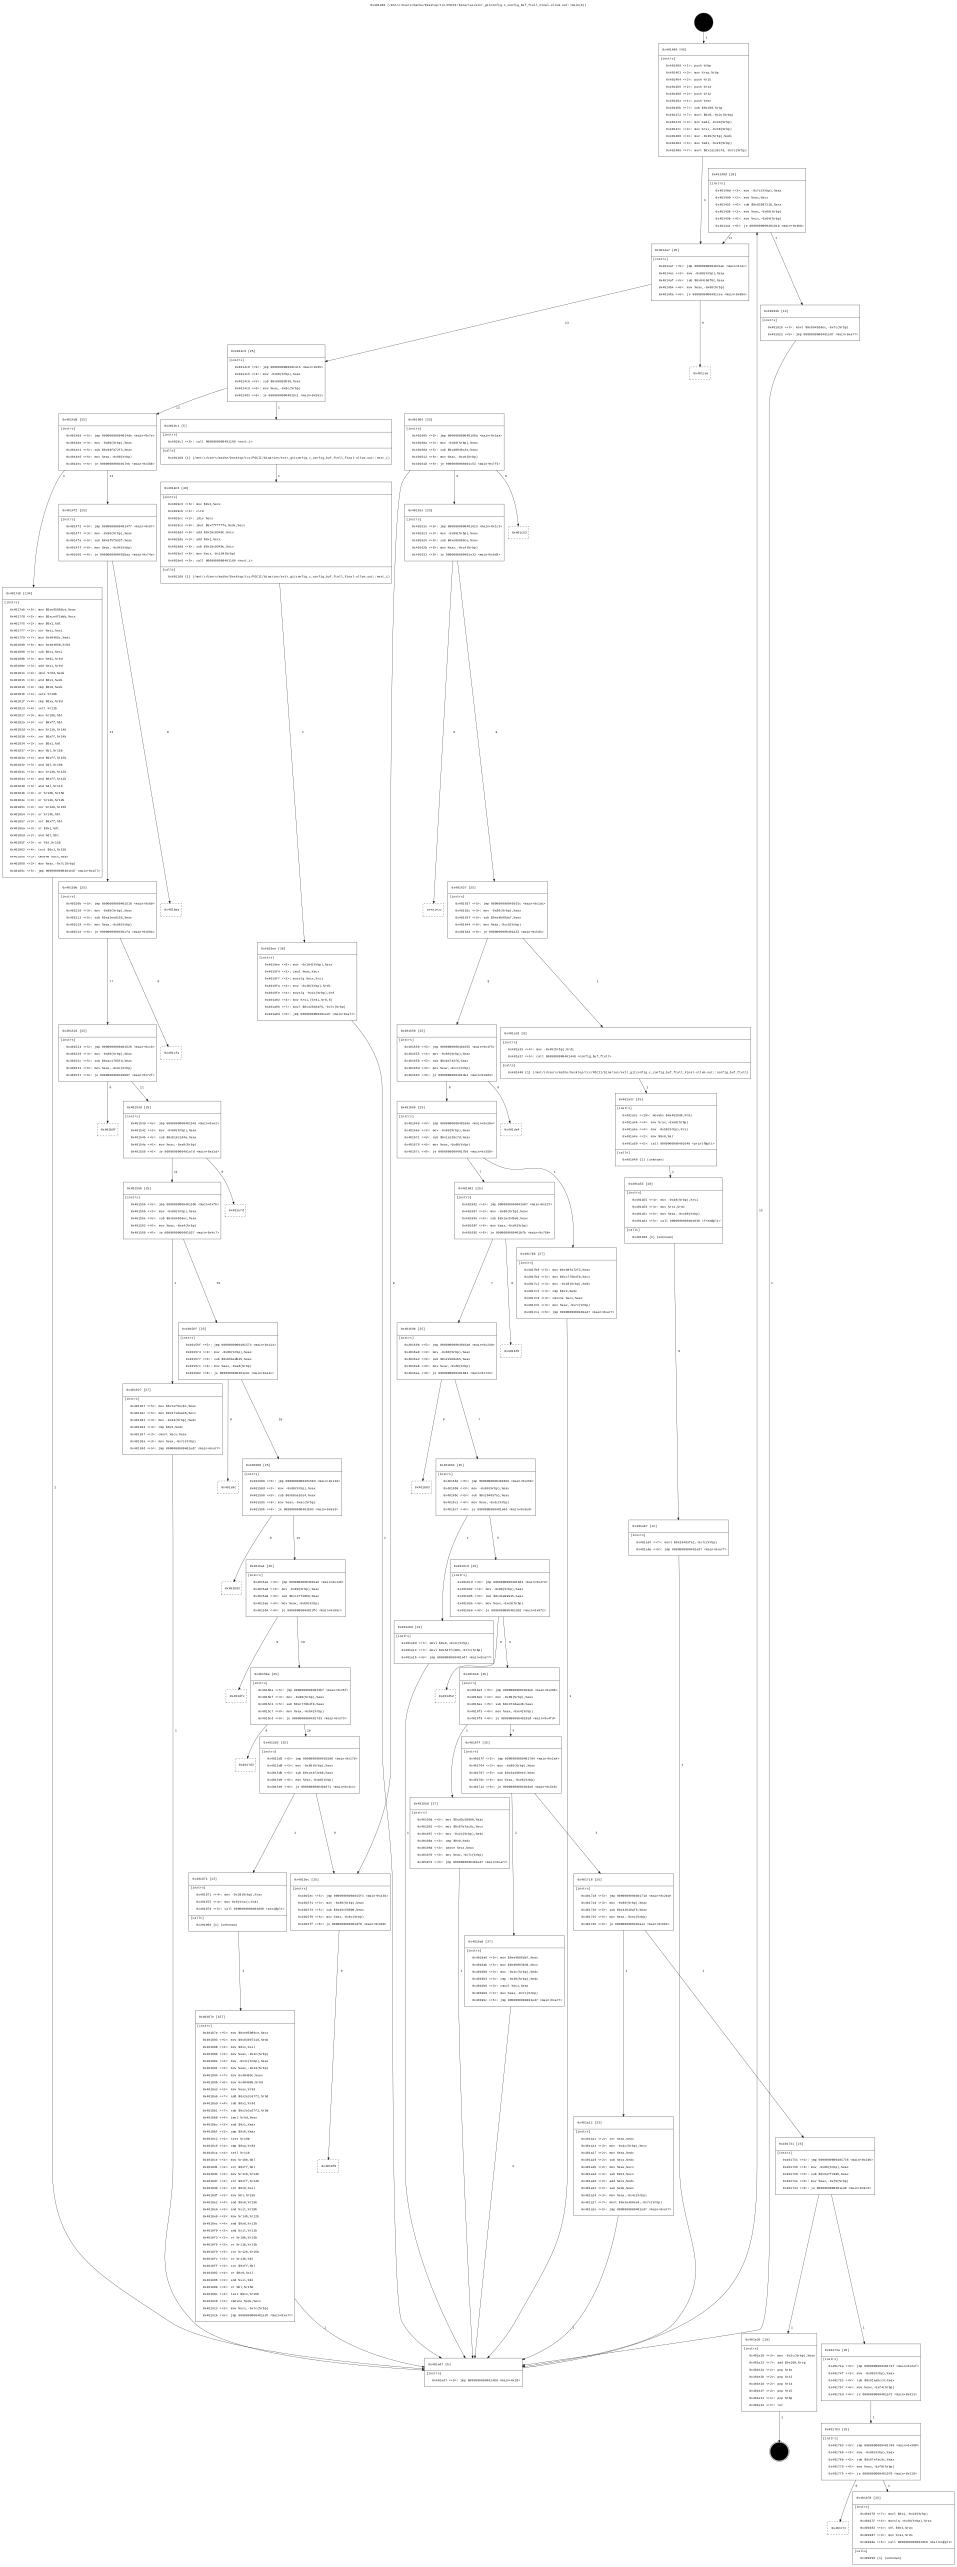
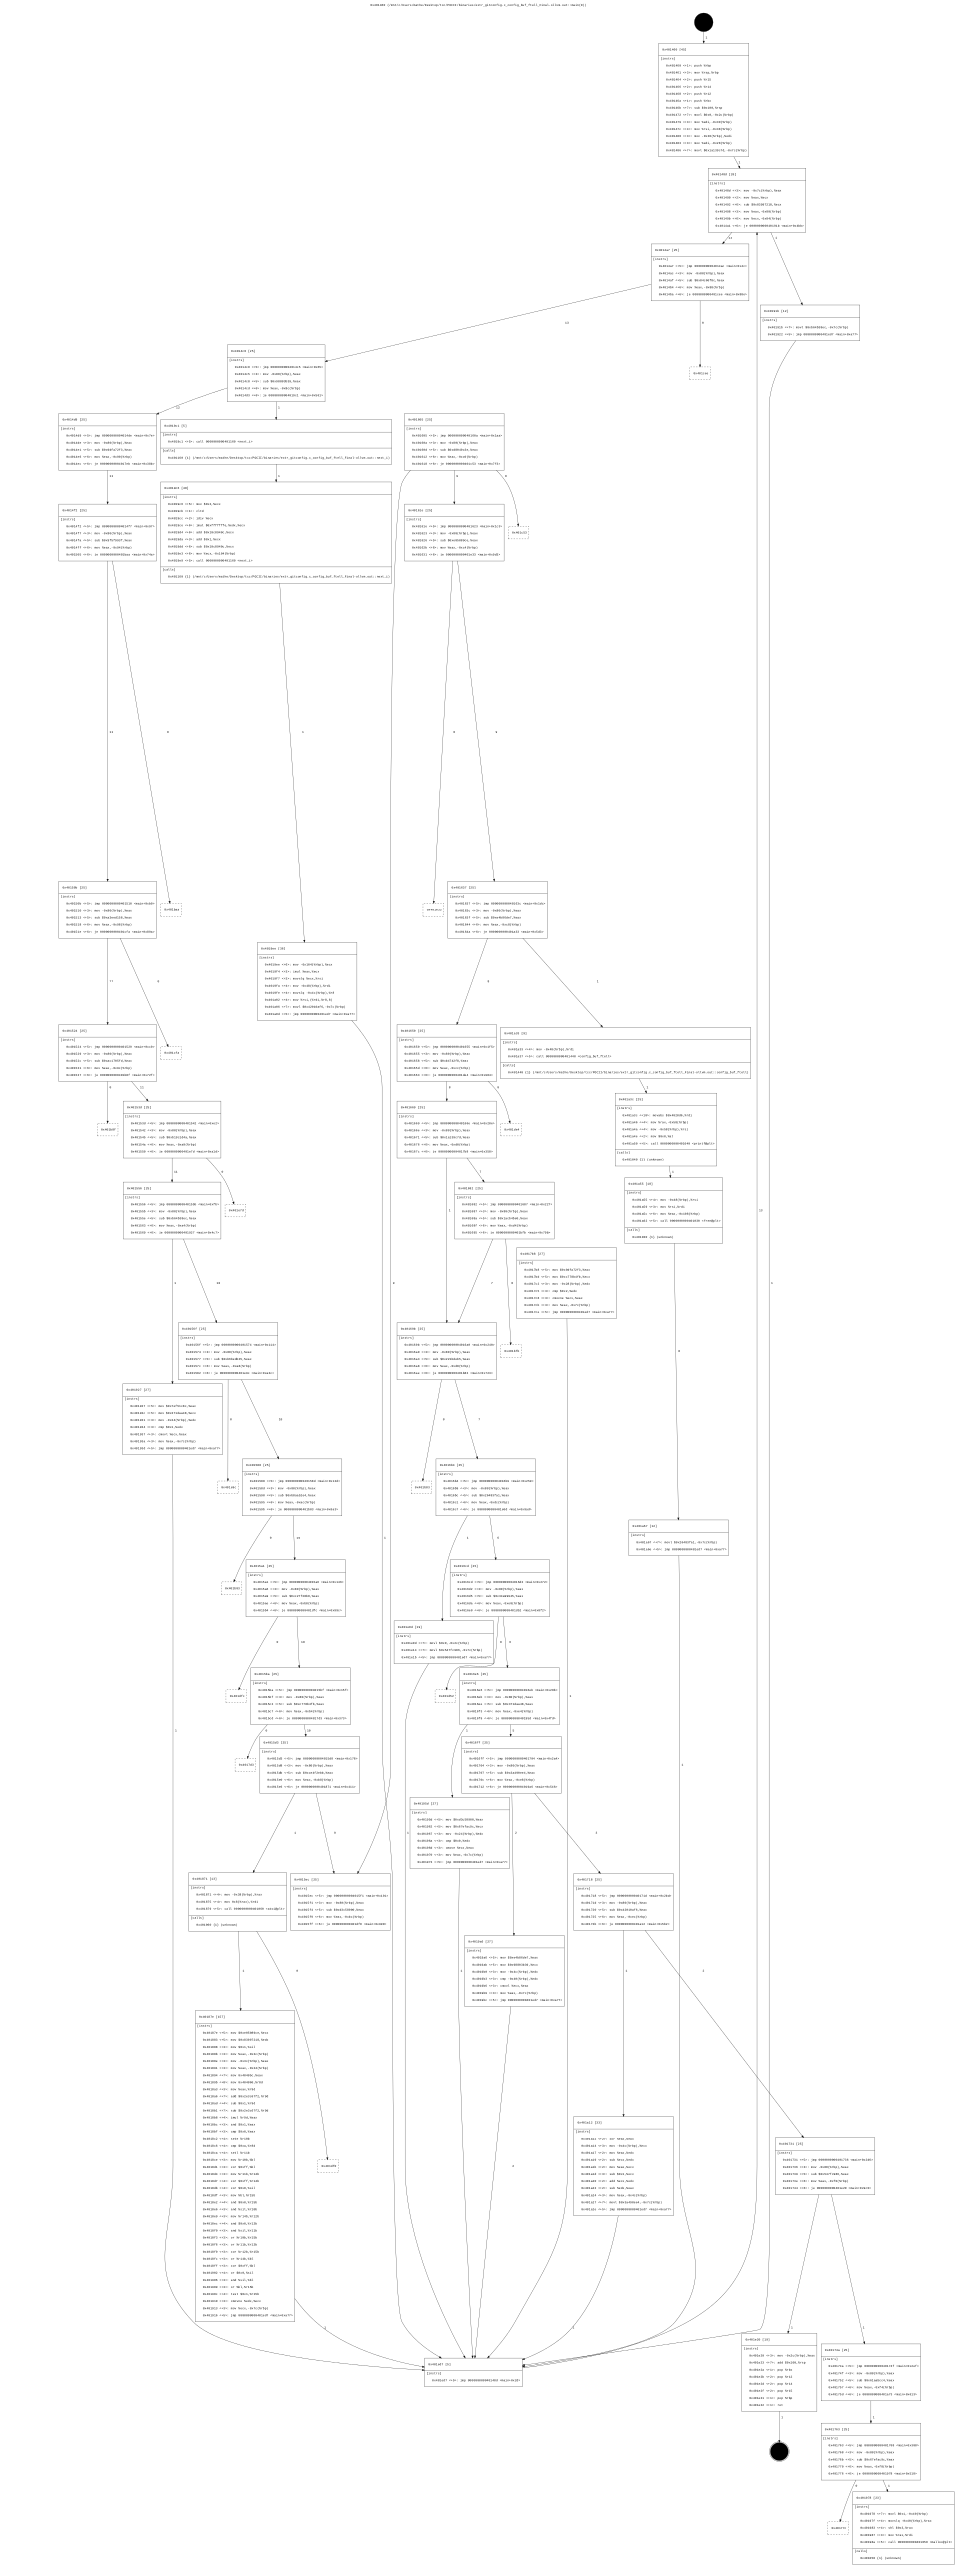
(701, 199) -> (736, 161)
(52, 732) -> none
(554, 1175) -> (447, 1239)
(334, 2044) -> (306, 2040)
